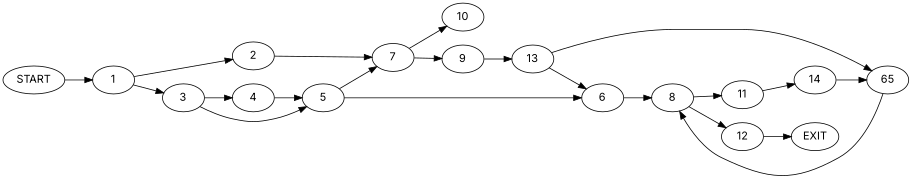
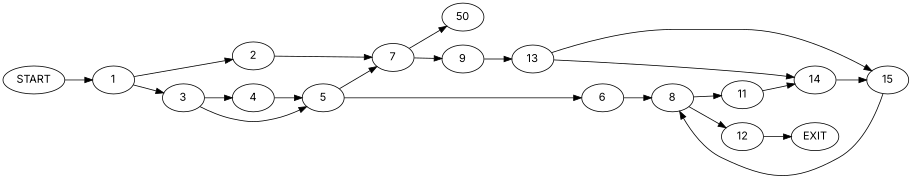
(463, 17) -> (463, 17)
(564, 76) -> (670, 66)
(888, 80) -> (888, 80)
